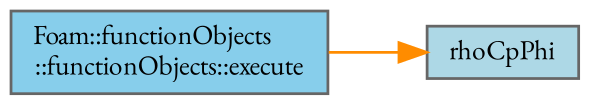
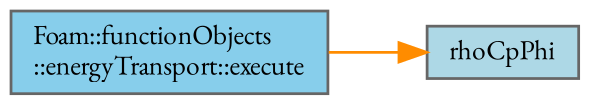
(169, 52) -> (169, 52)
